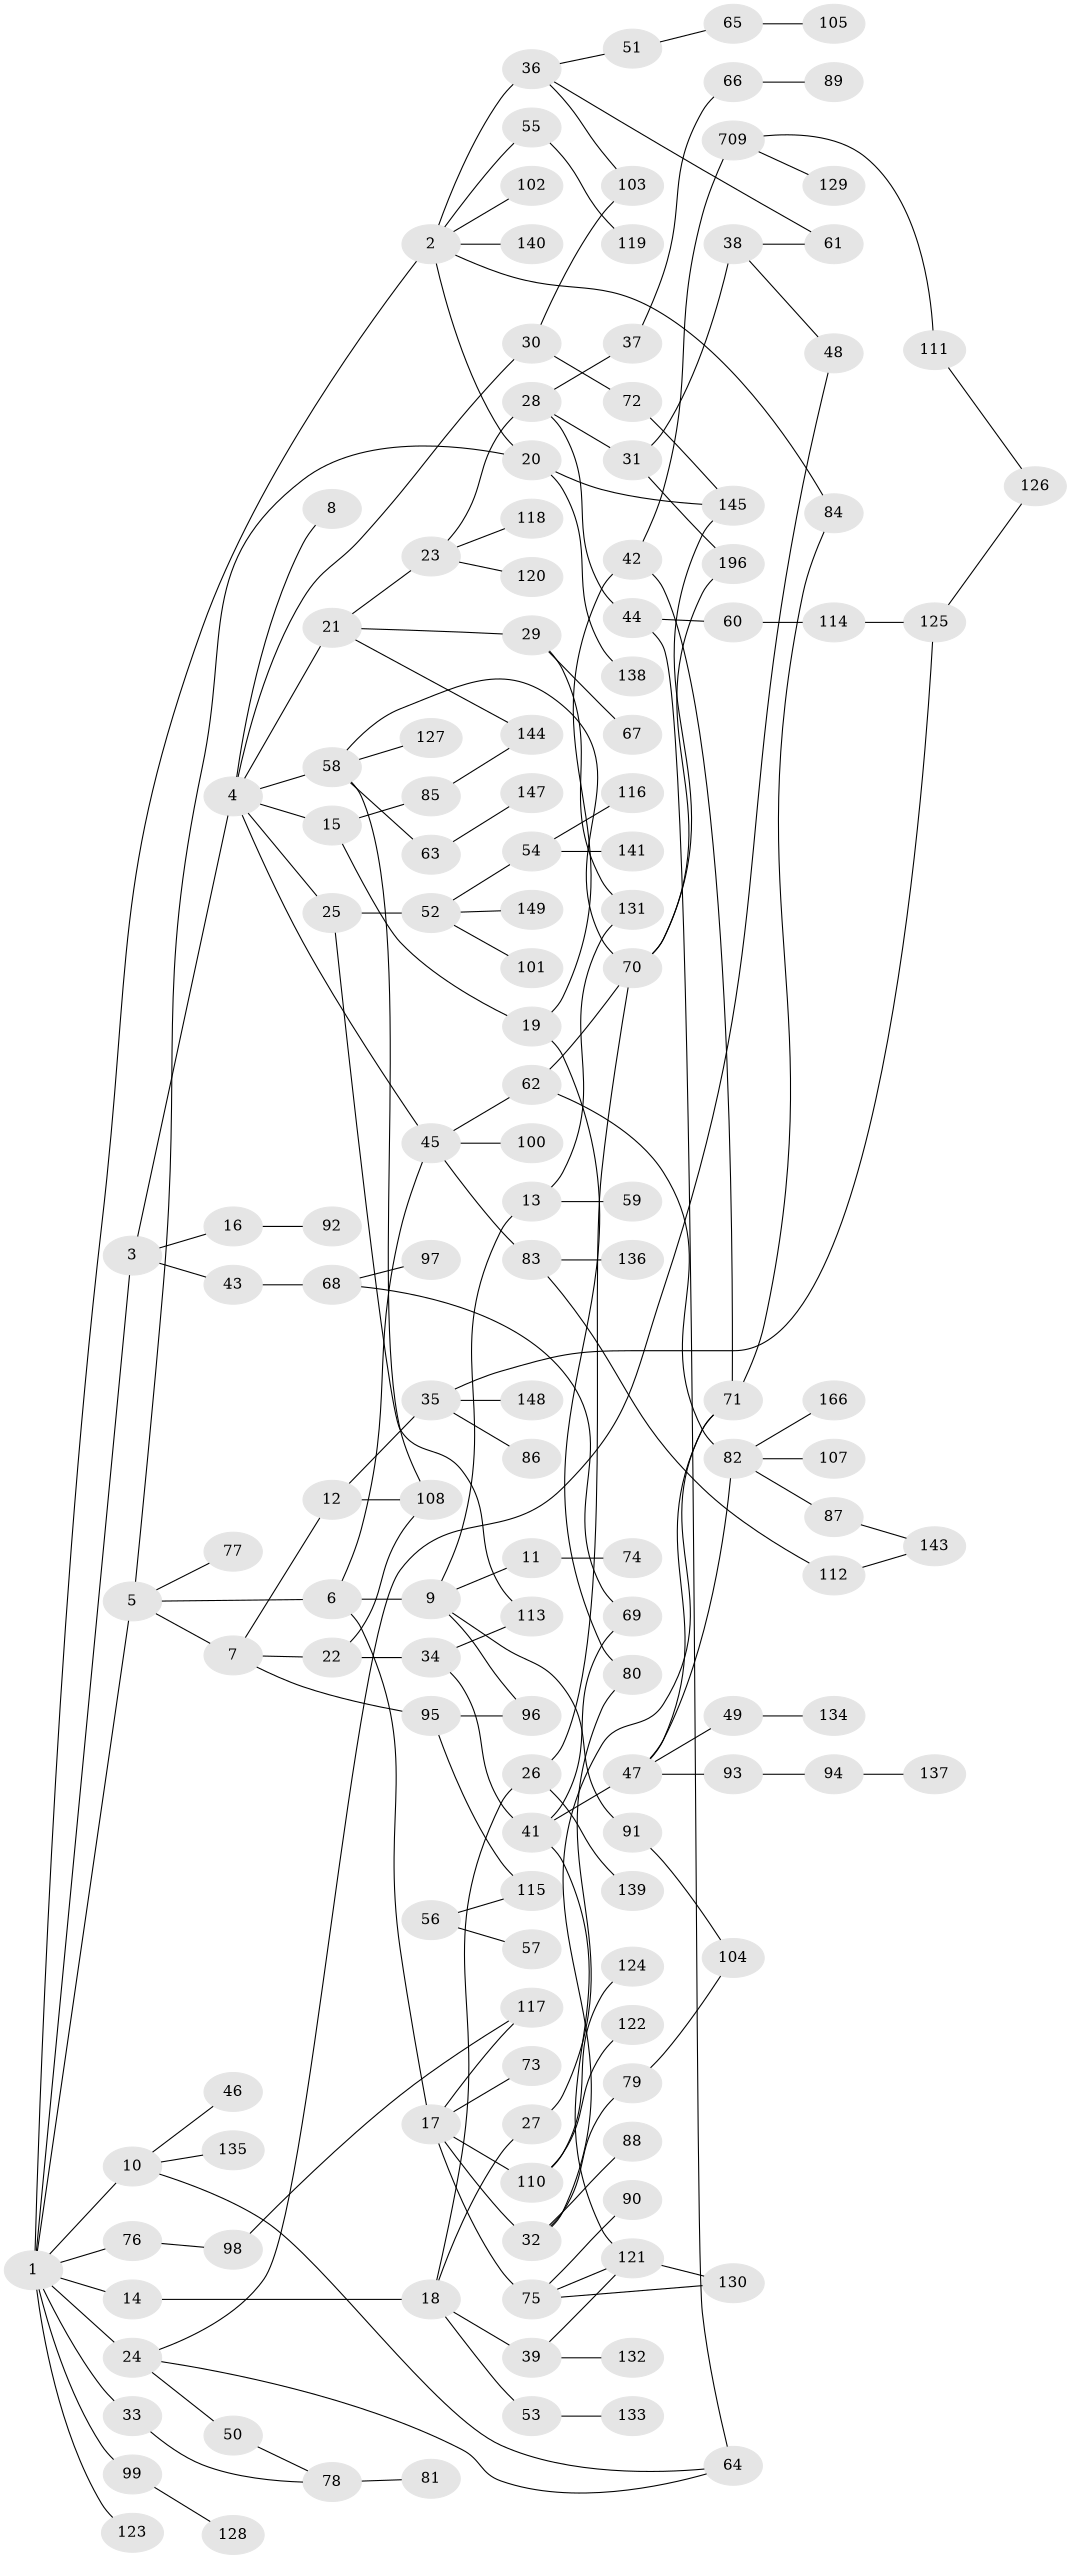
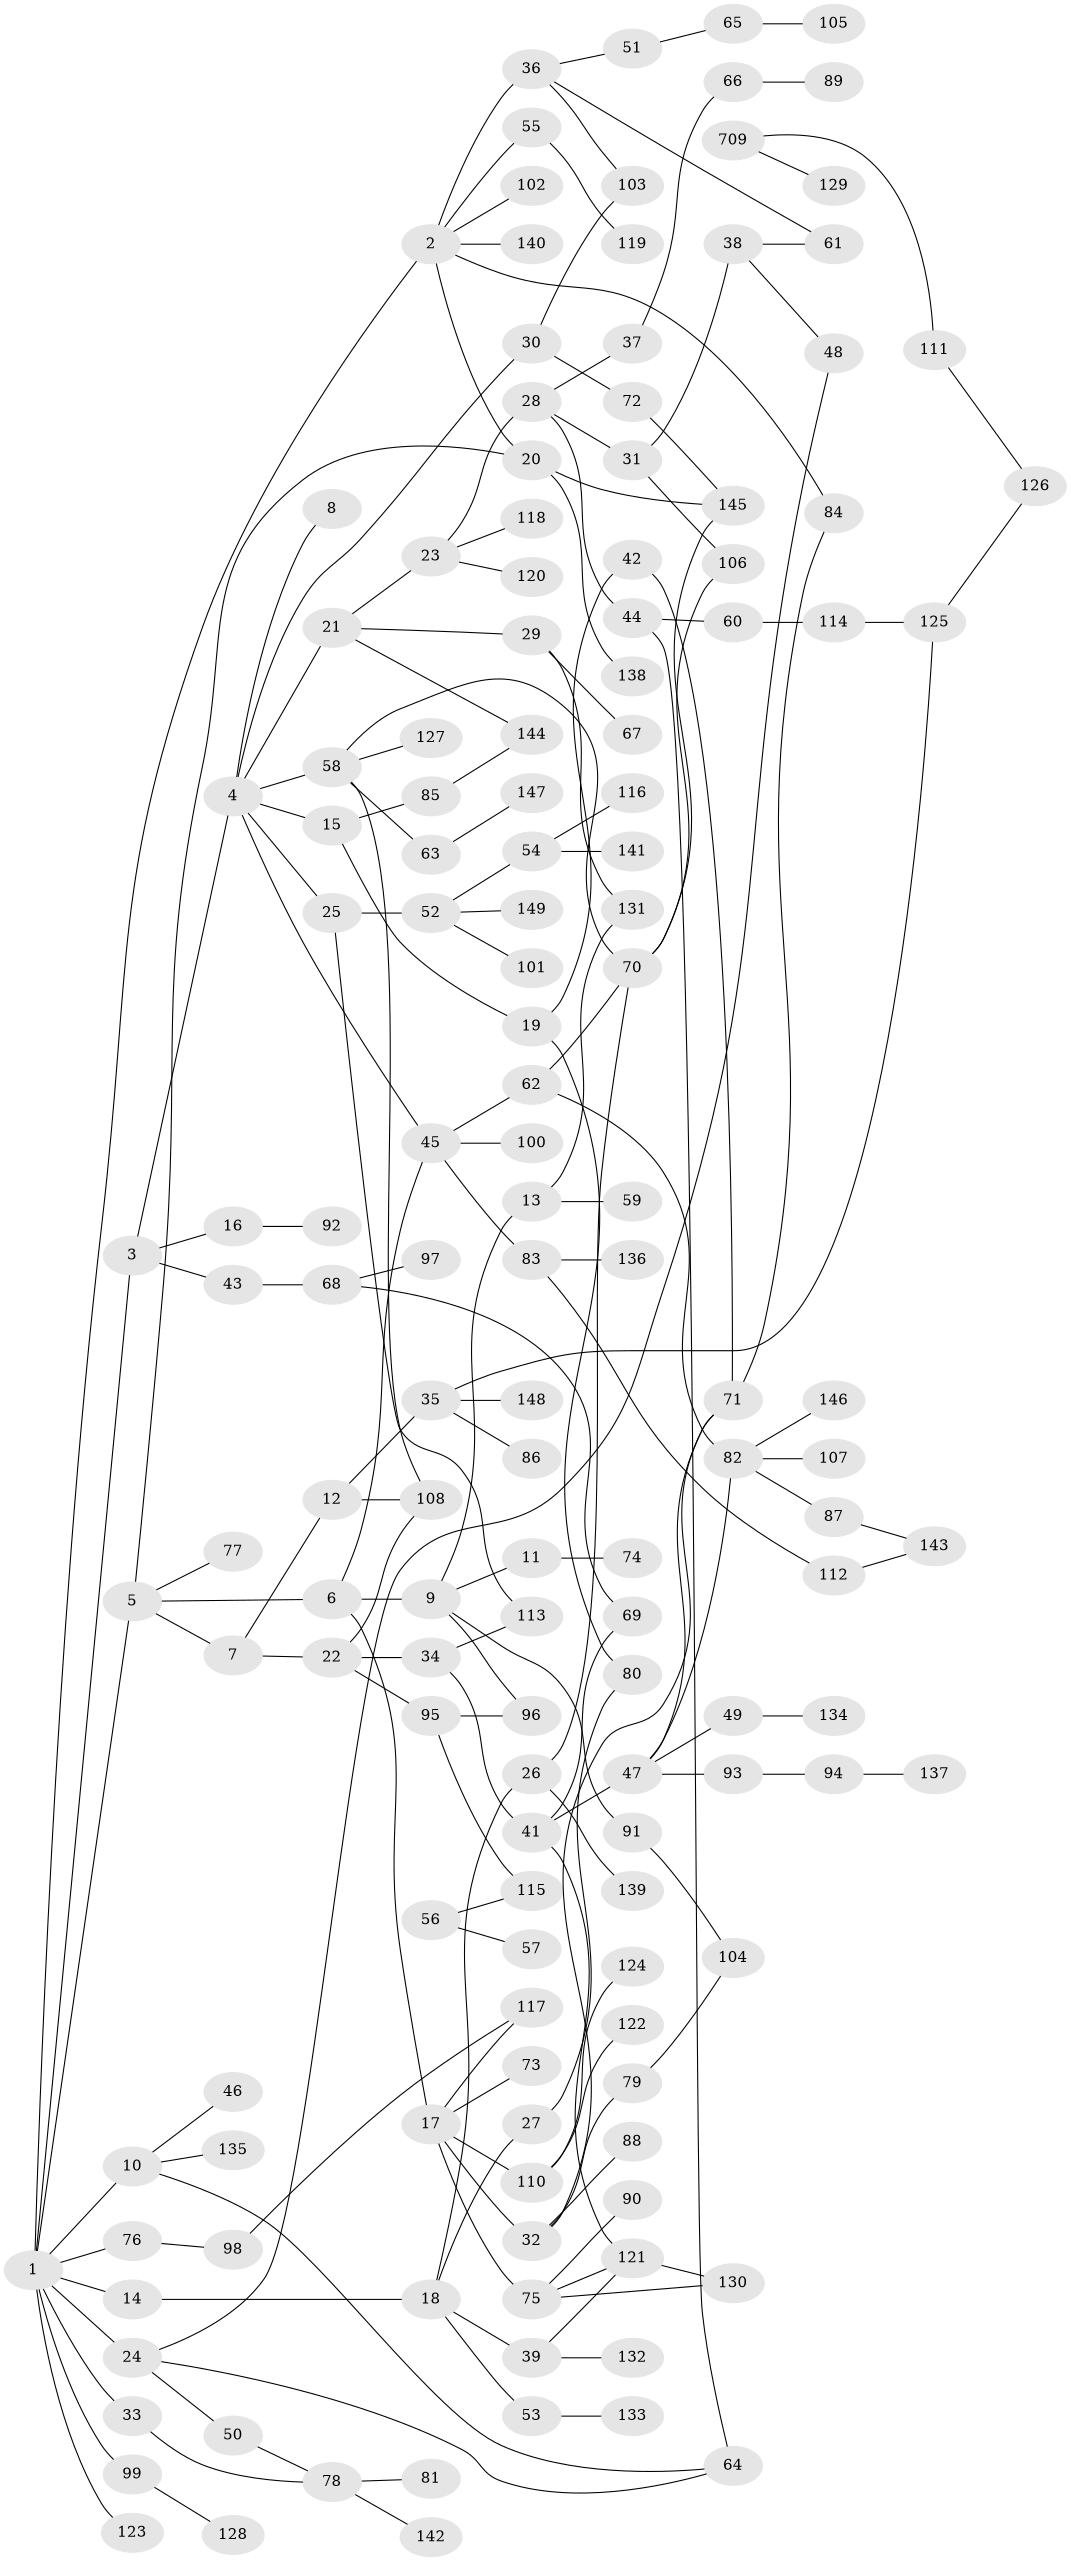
(683, 350) -> none
(733, 564) -> (733, 564)
(834, 1400) -> (834, 1400)
(328, 1694) -> (375, 1683)
none -> (431, 2537)
